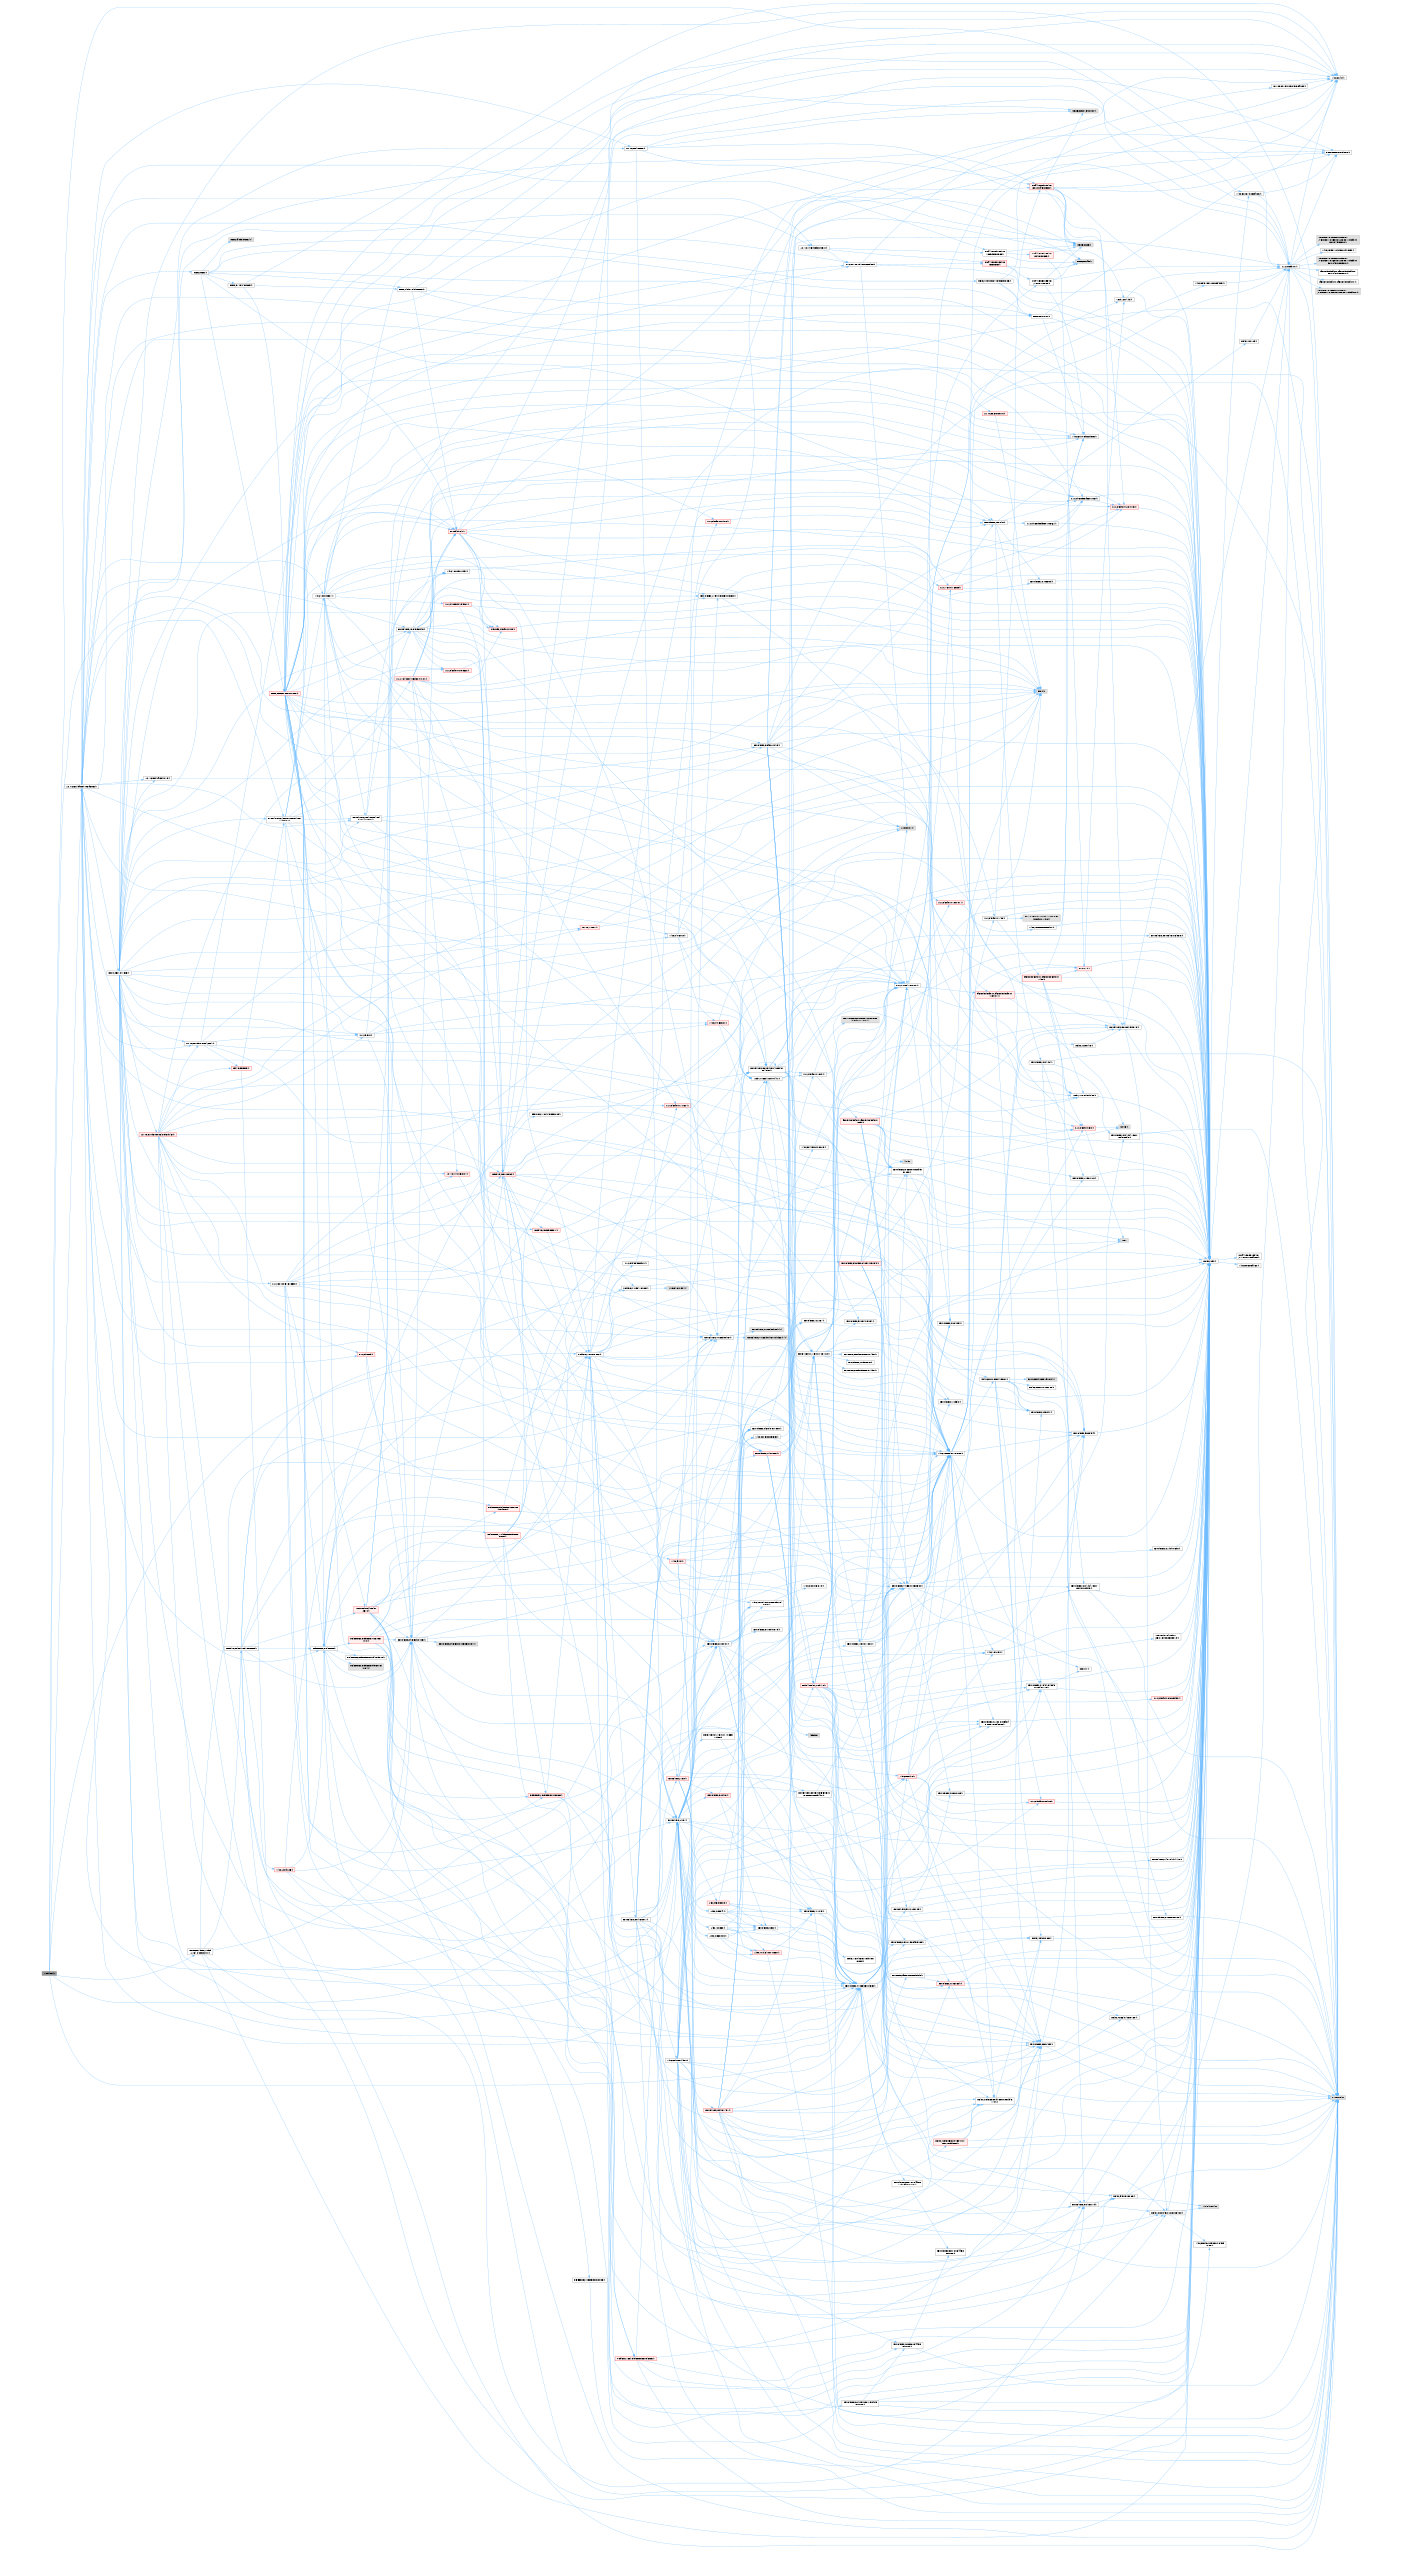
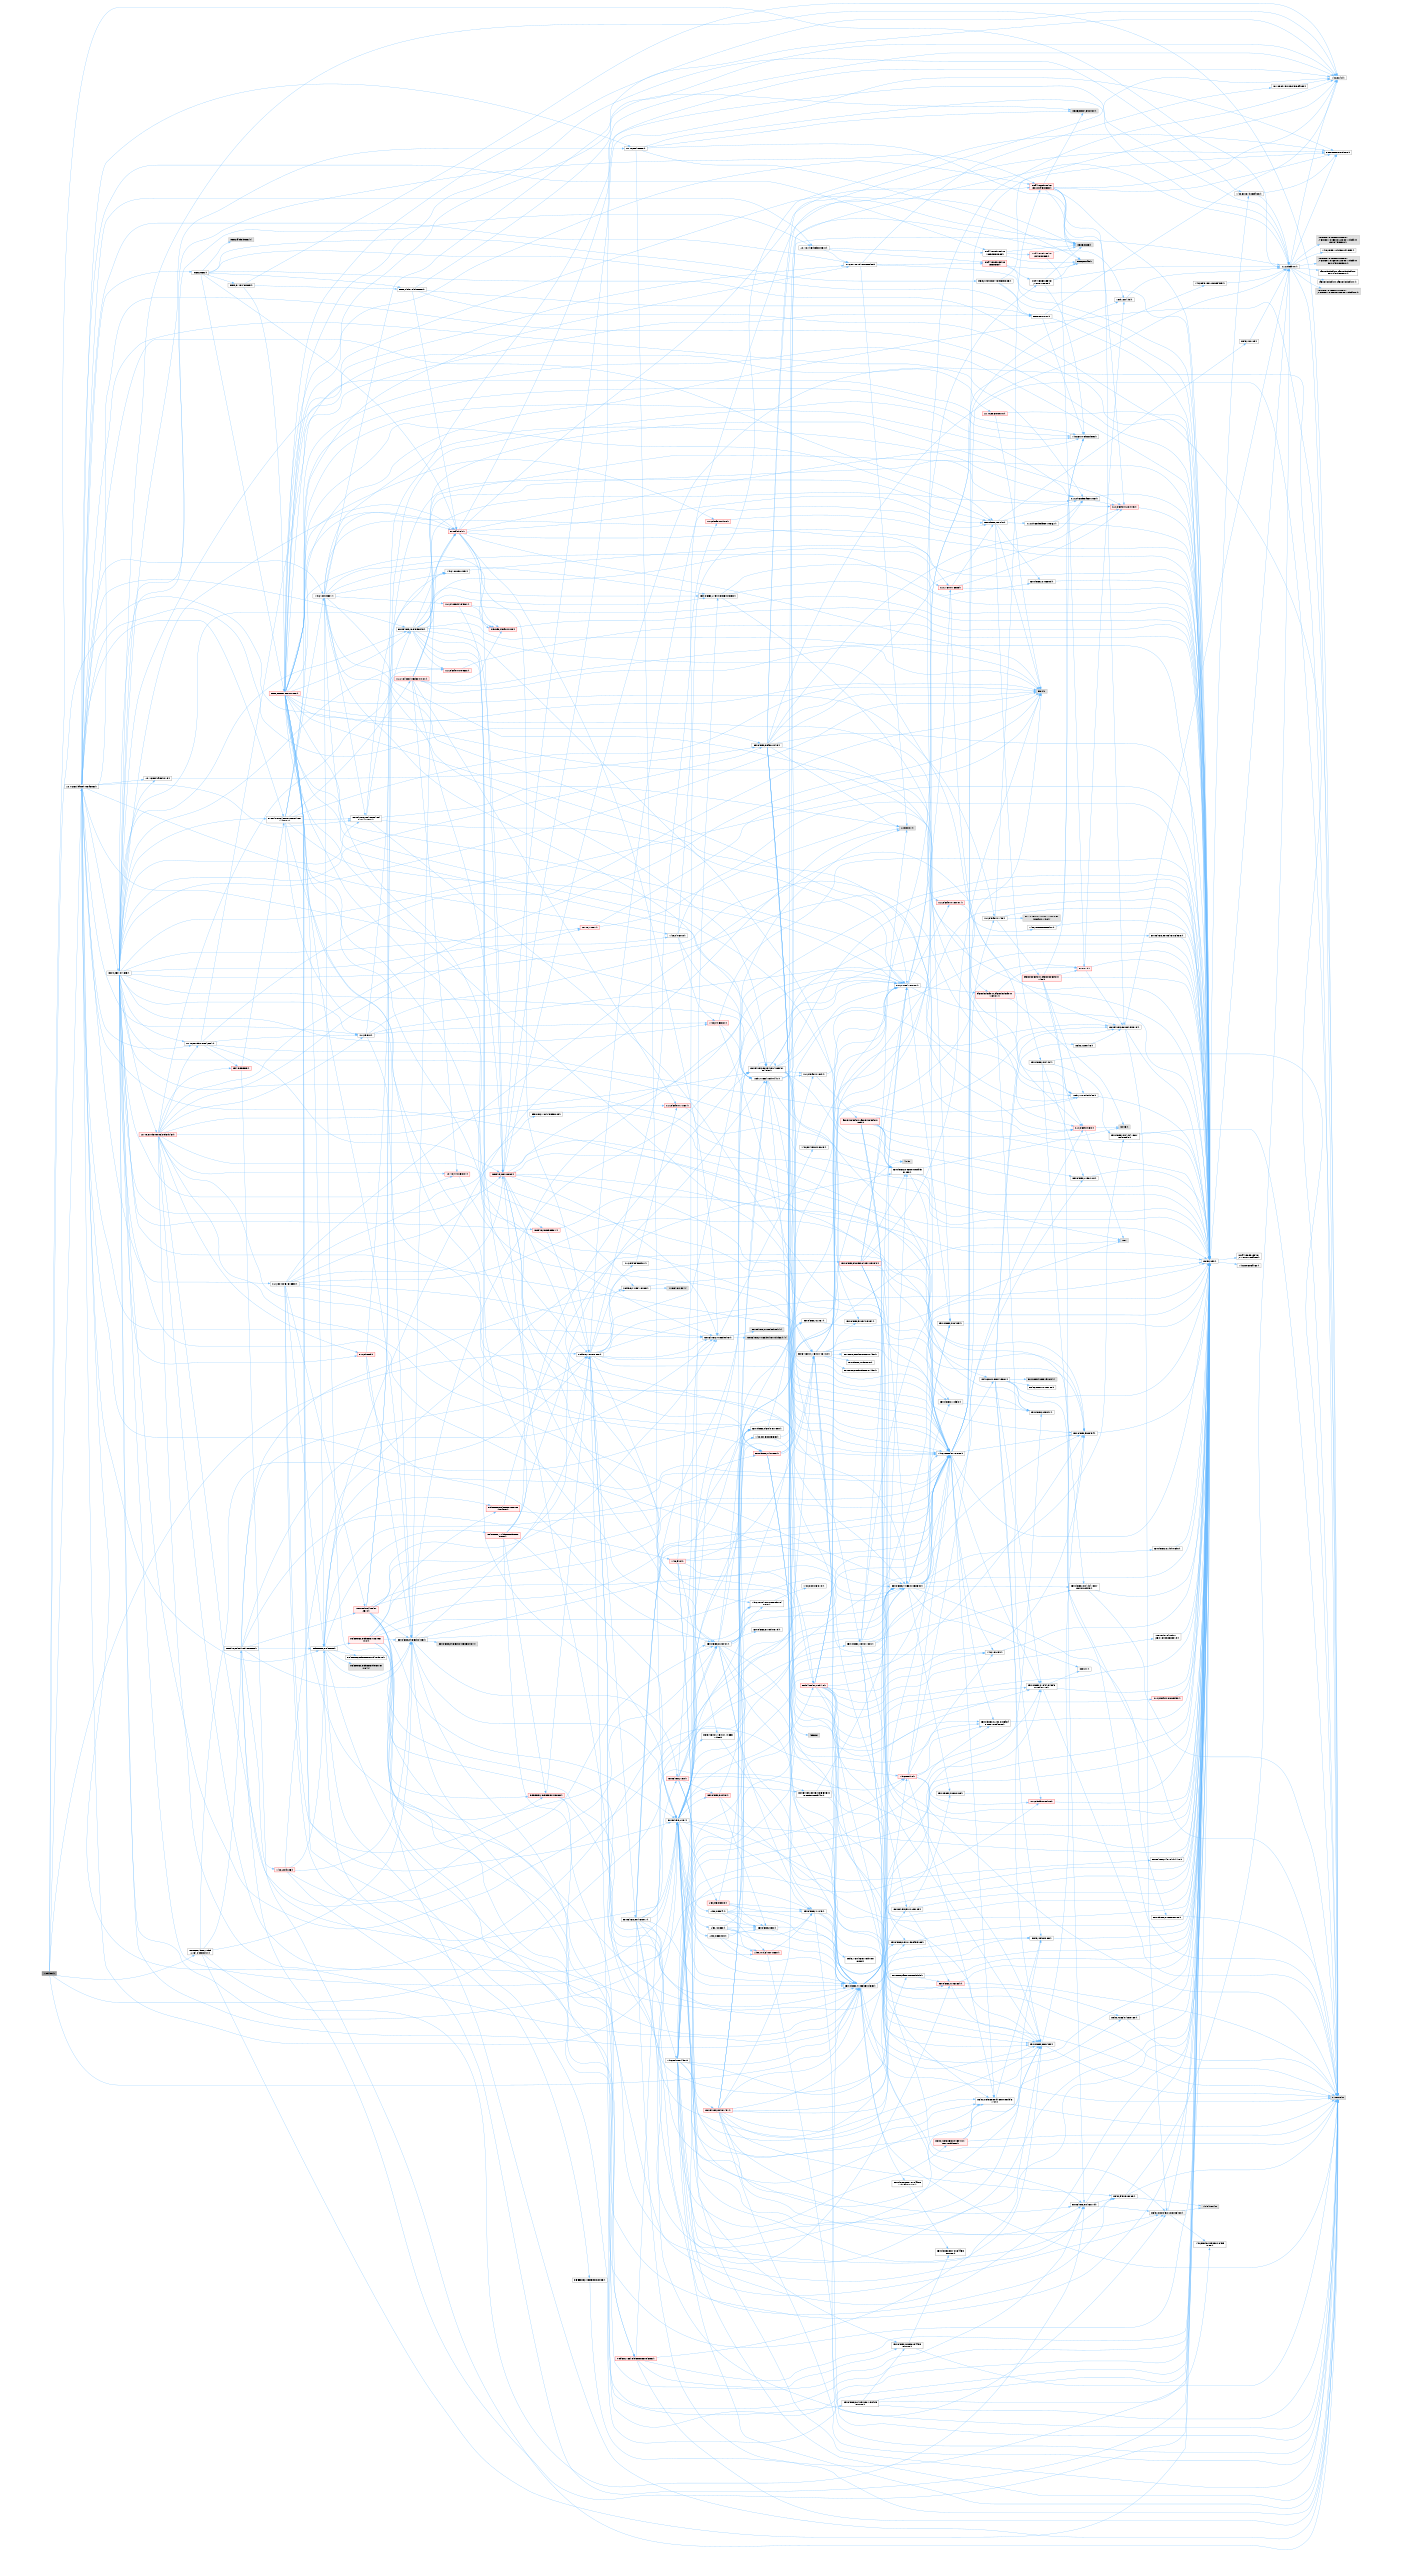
(860, 1020) -> none
(687, 1447) -> (699, 1655)
